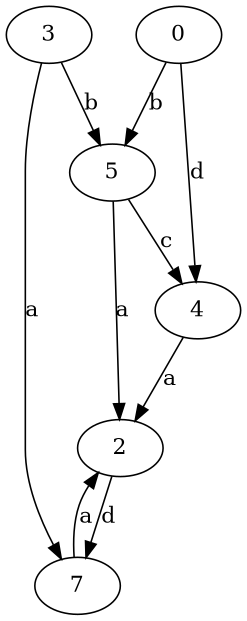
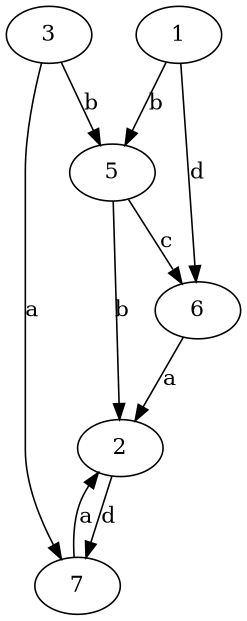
(179, 35) -> (179, 35)
(123, 310) -> (123, 310)
(198, 310) -> (198, 310)
